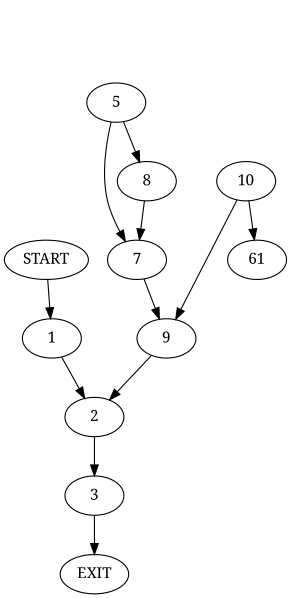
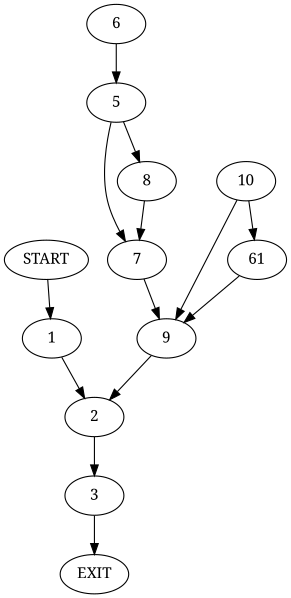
none -> (116, 24)
none -> (216, 296)
